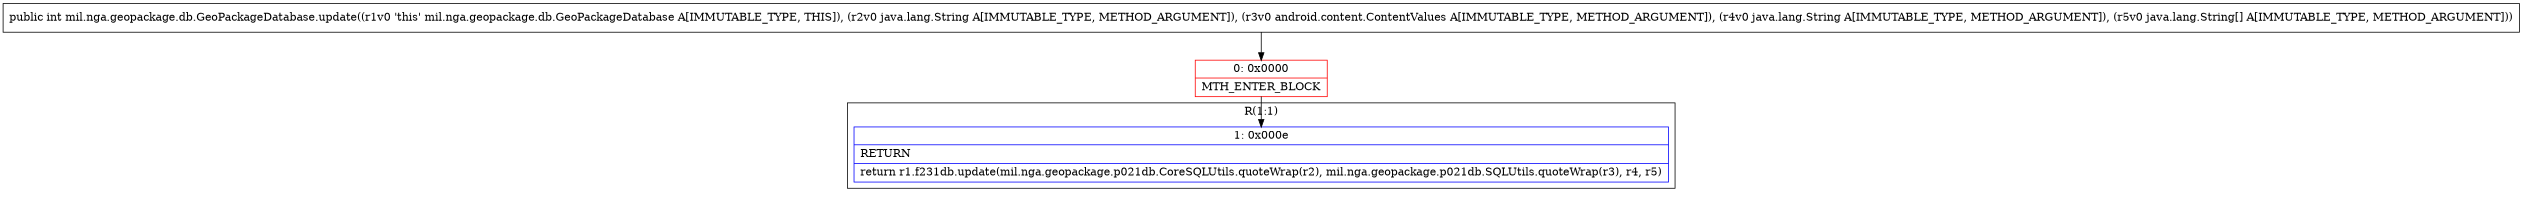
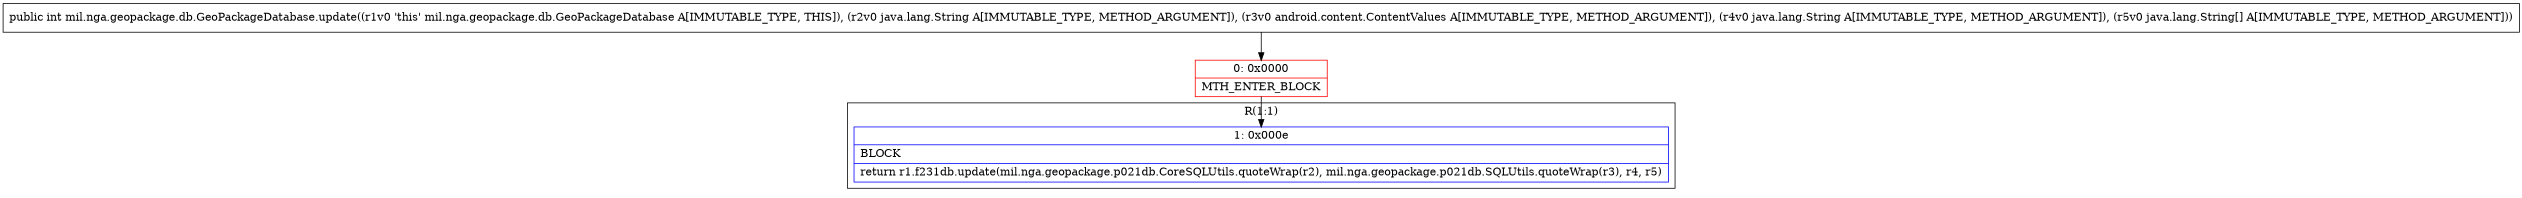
(885, 154) -> (880, 154)
